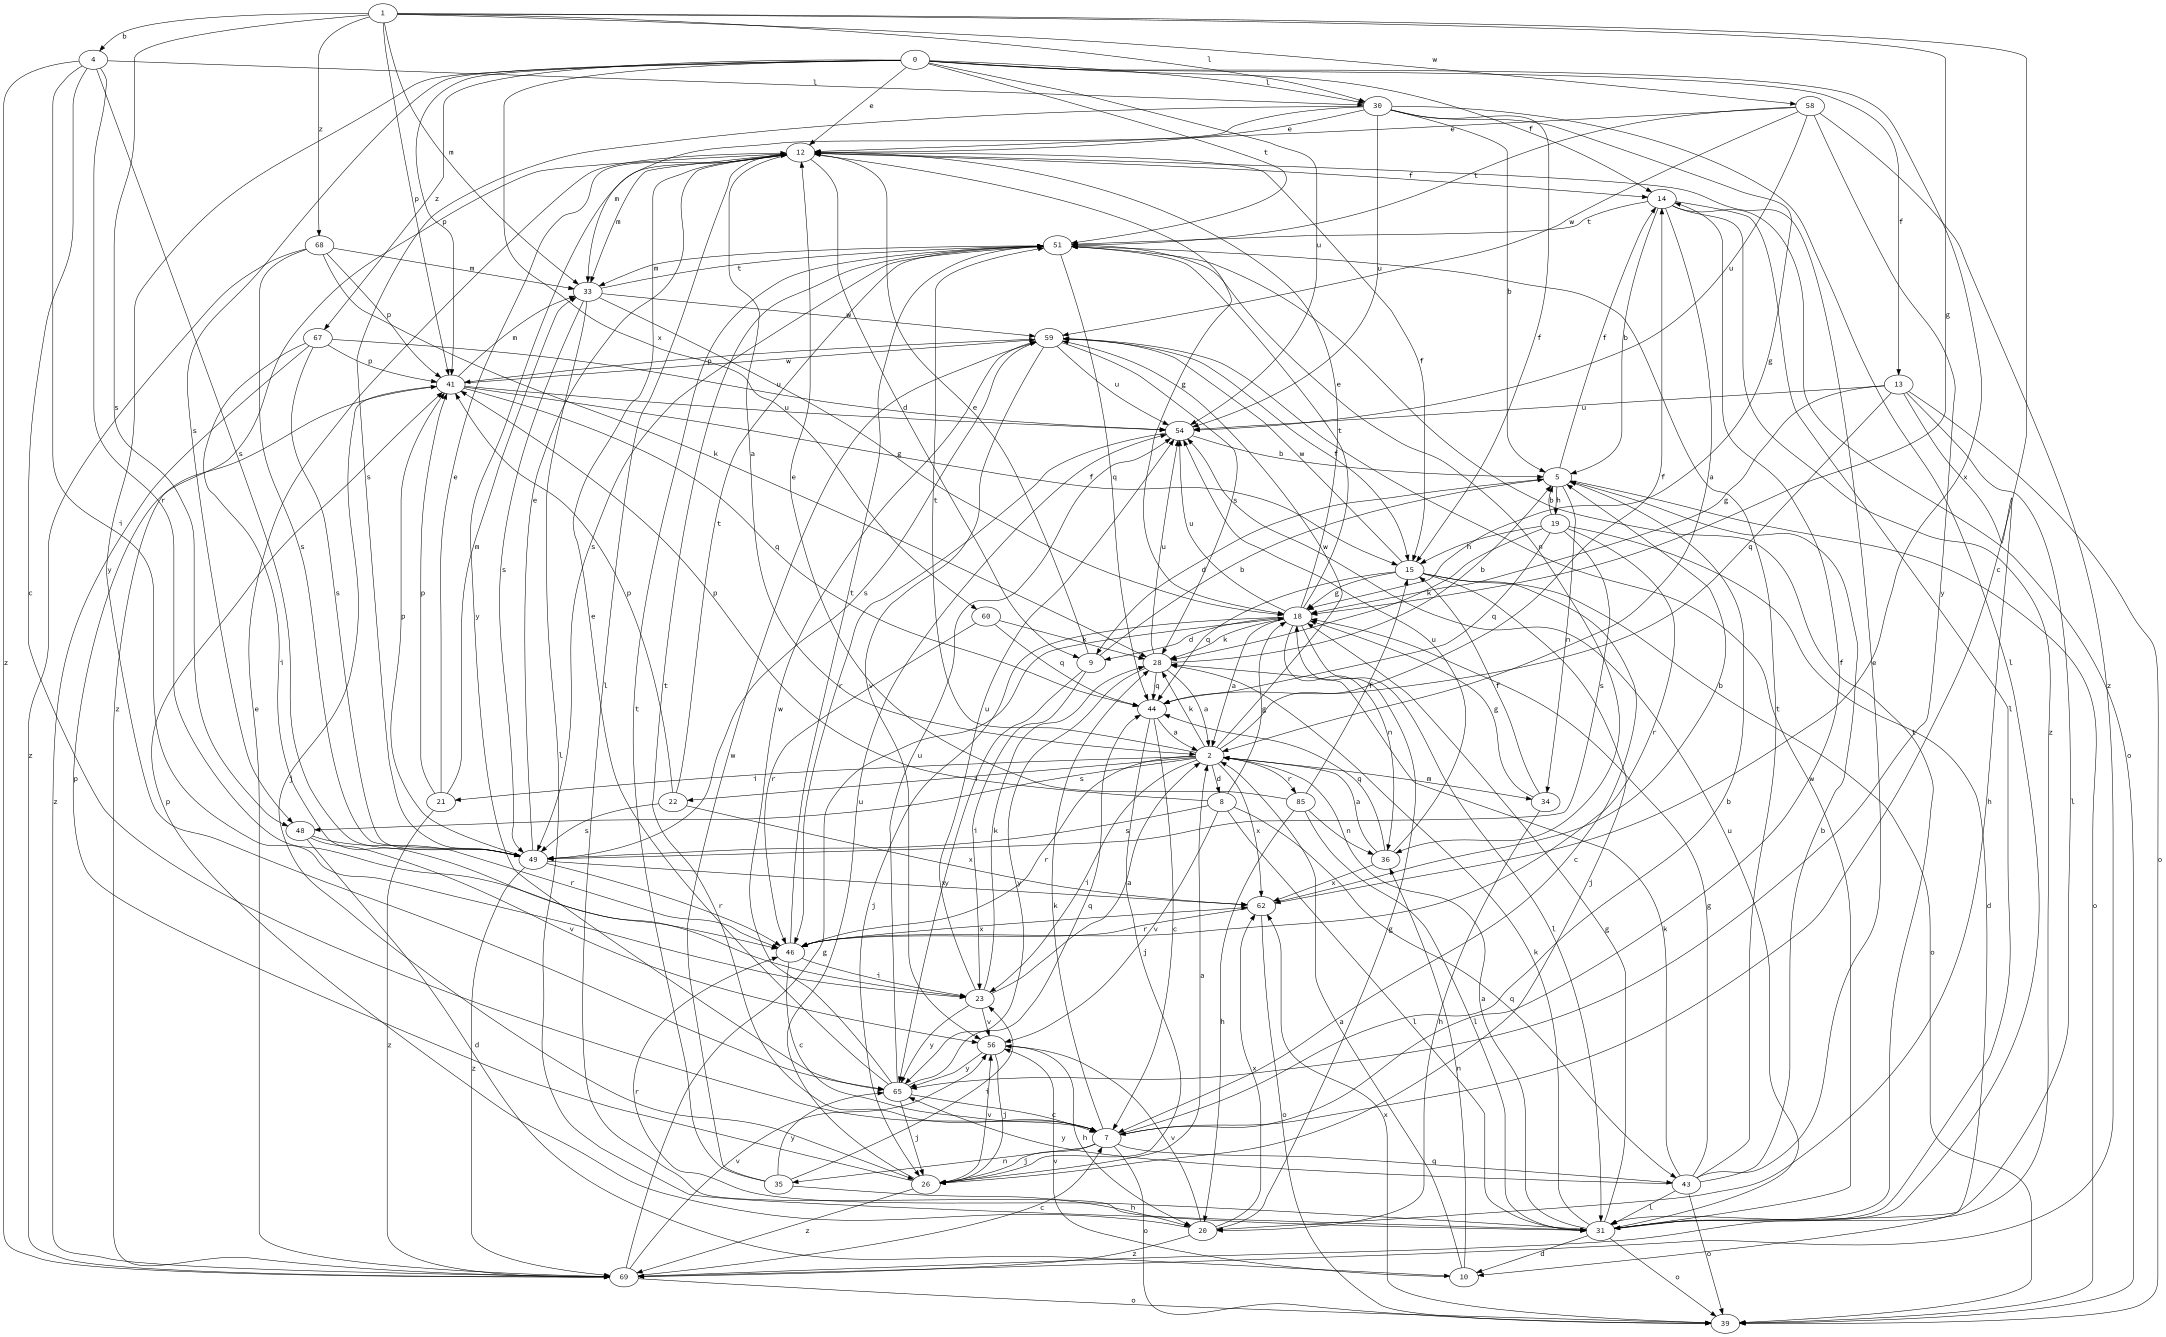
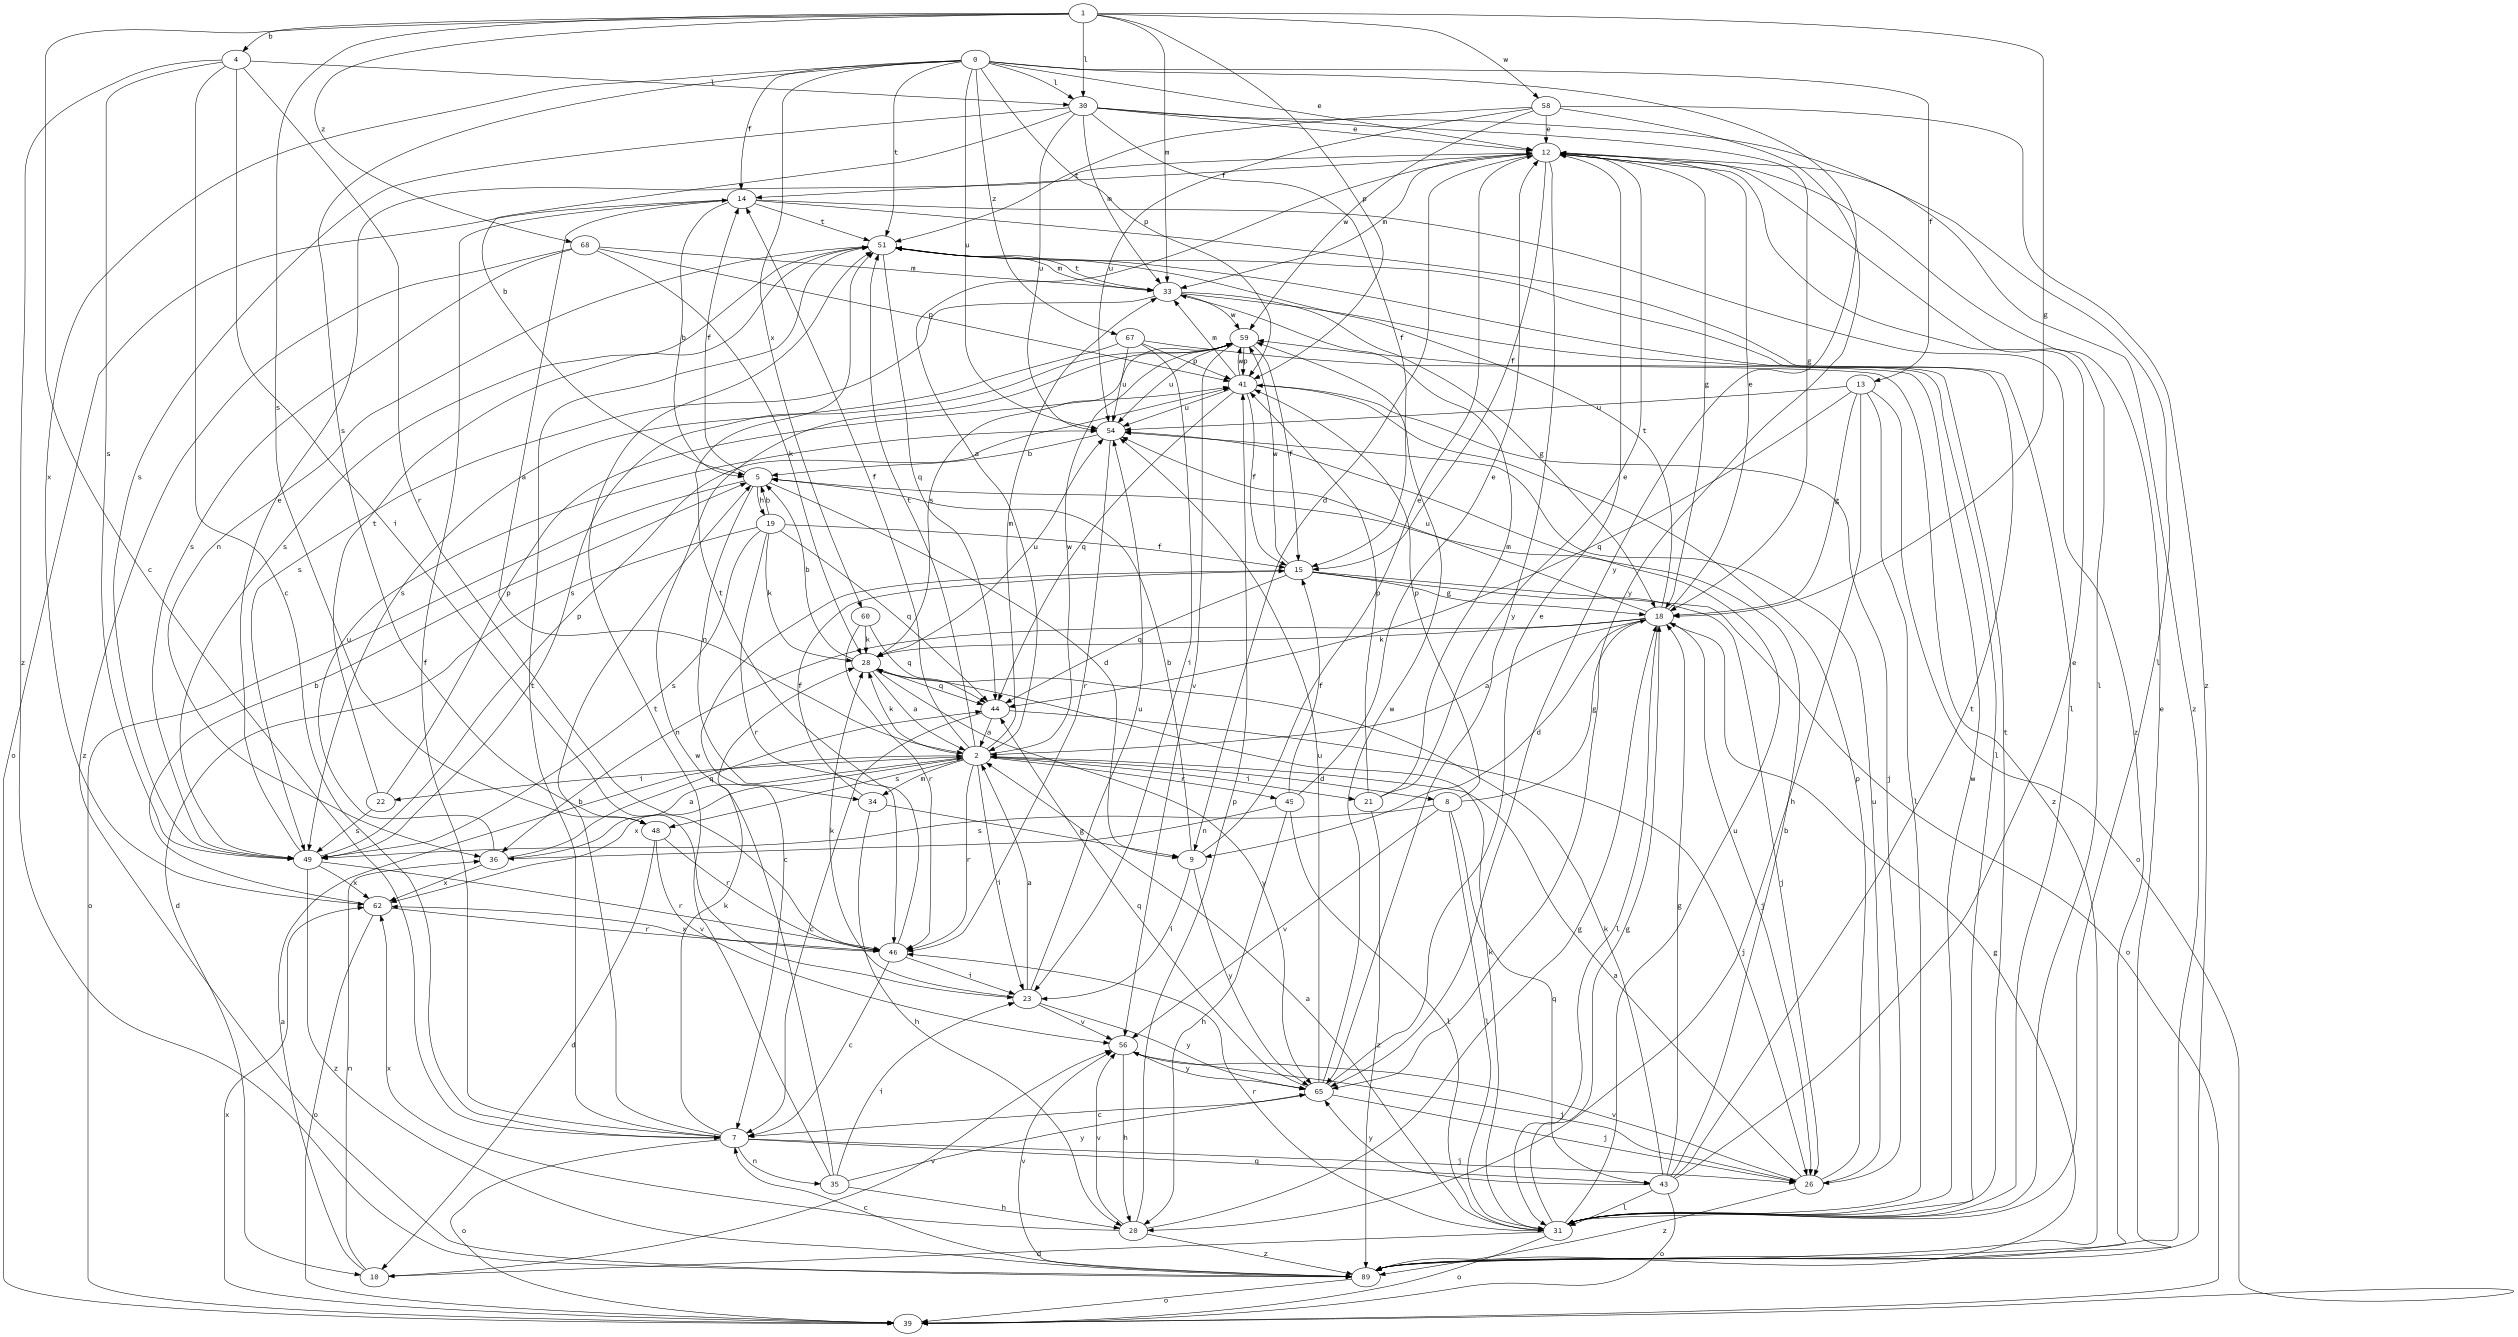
none -> (1009, 517)
(1469, 547) -> (1160, 547)
(1462, 682) -> (1030, 830)
(1301, 802) -> (1290, 802)
(962, 867) -> none
(624, 1277) -> (1366, 1277)
